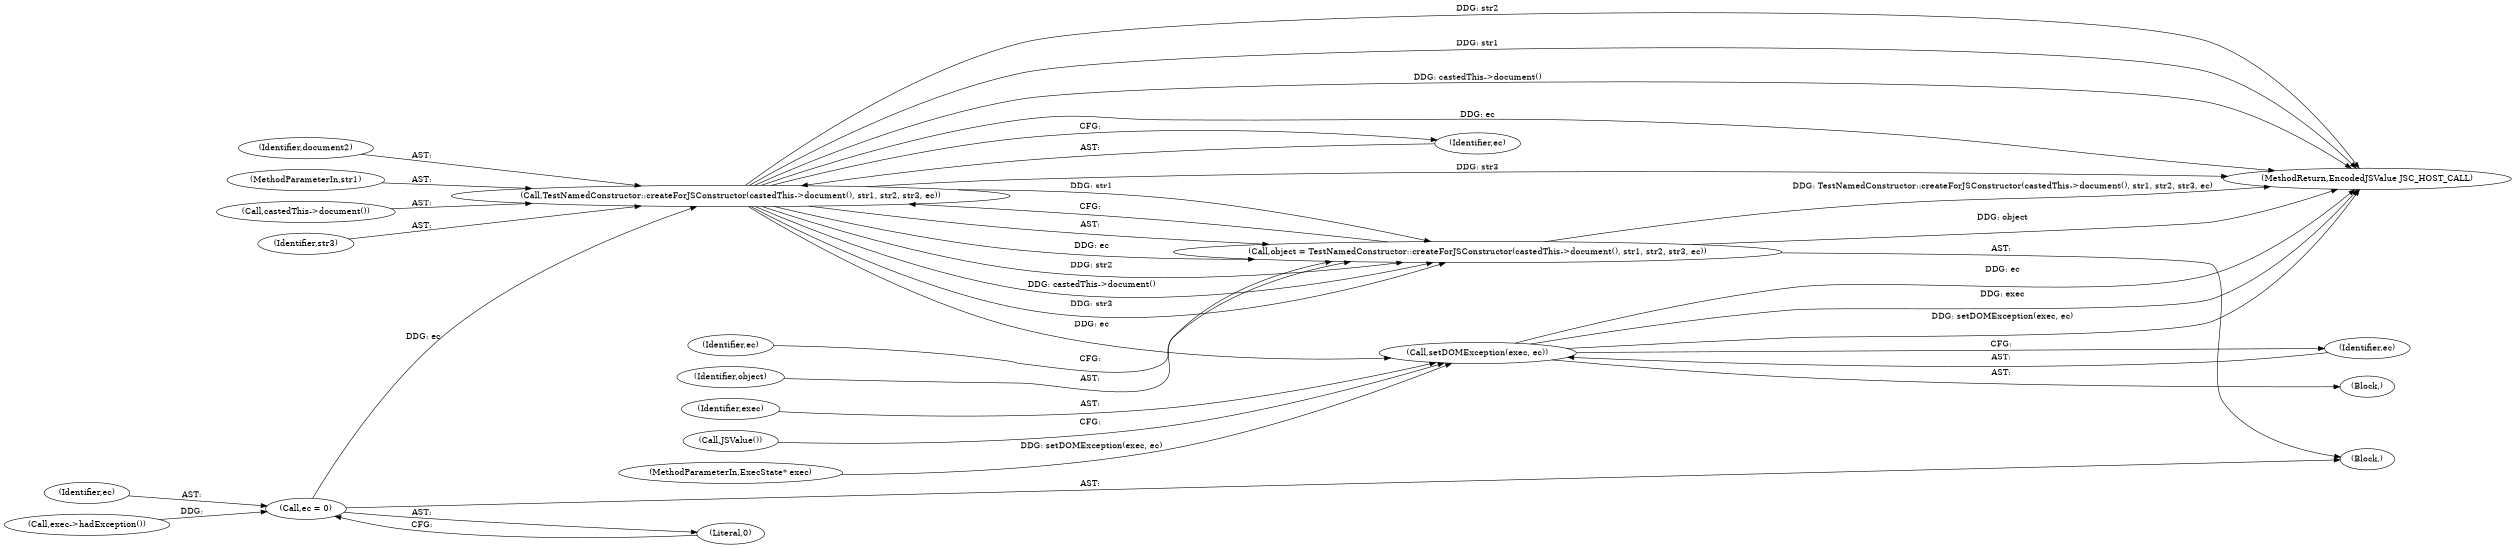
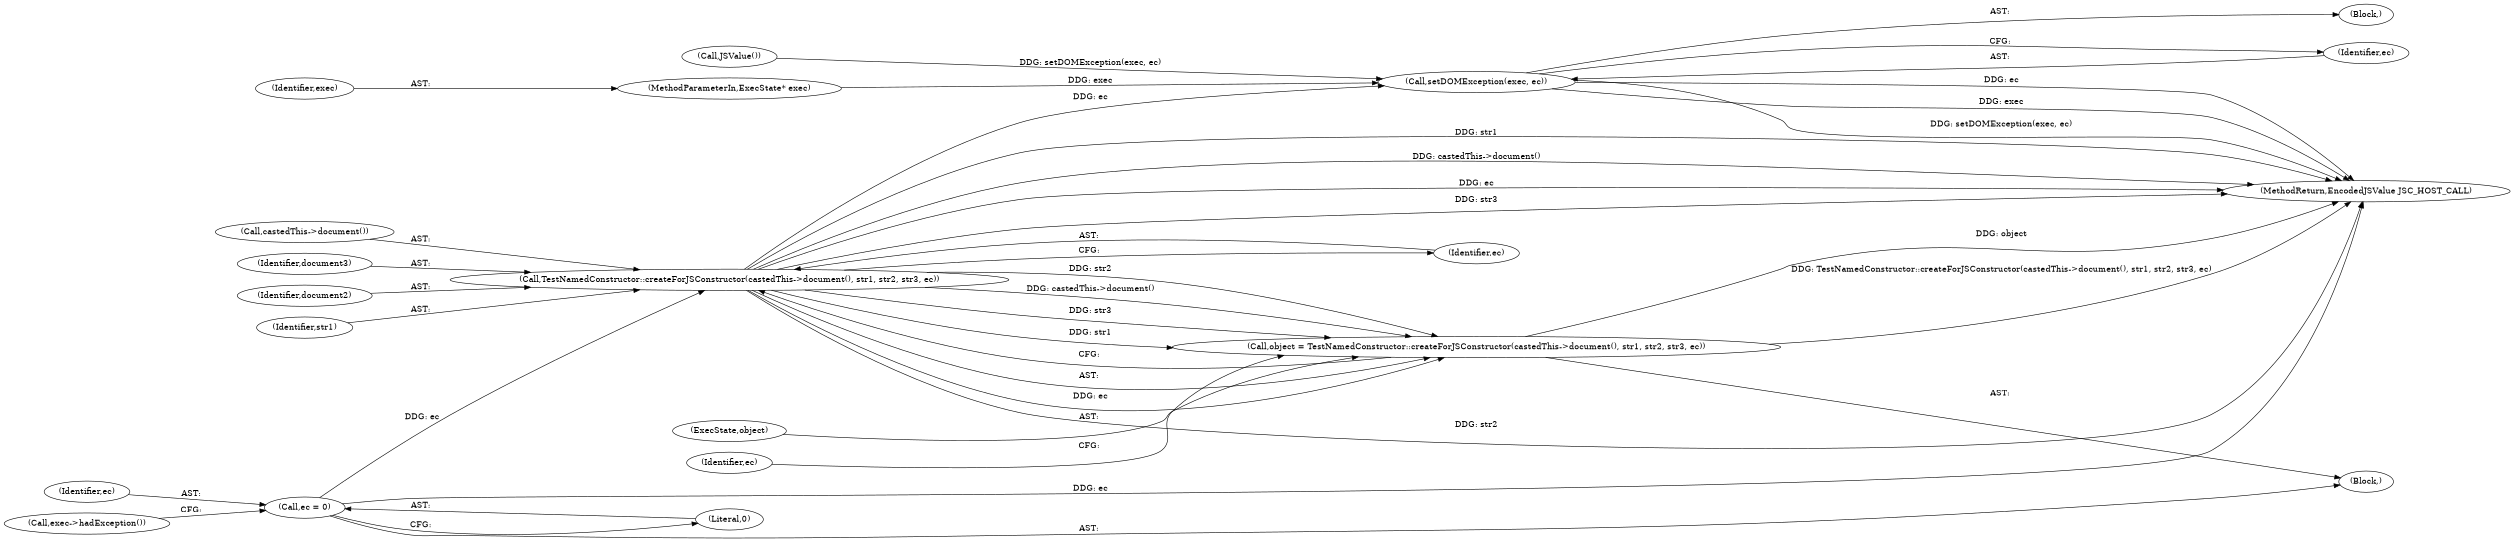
(306, 180) -> (305, 328)
(306, 244) -> (305, 264)
(731, 377) -> (729, 431)
(1106, 412) -> (483, 89)
(1092, 422) -> (1091, 63)
(1092, 446) -> (1091, 81)
none -> (1424, 490)
(193, 511) -> (193, 510)
(423, 513) -> (422, 525)
(423, 525) -> (422, 506)
